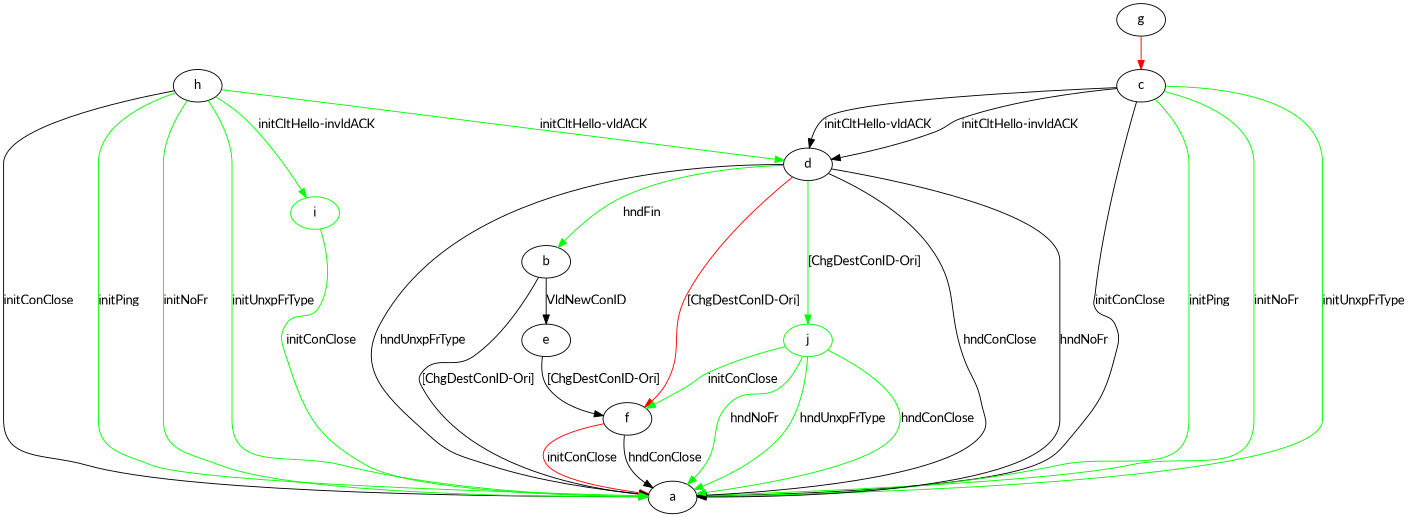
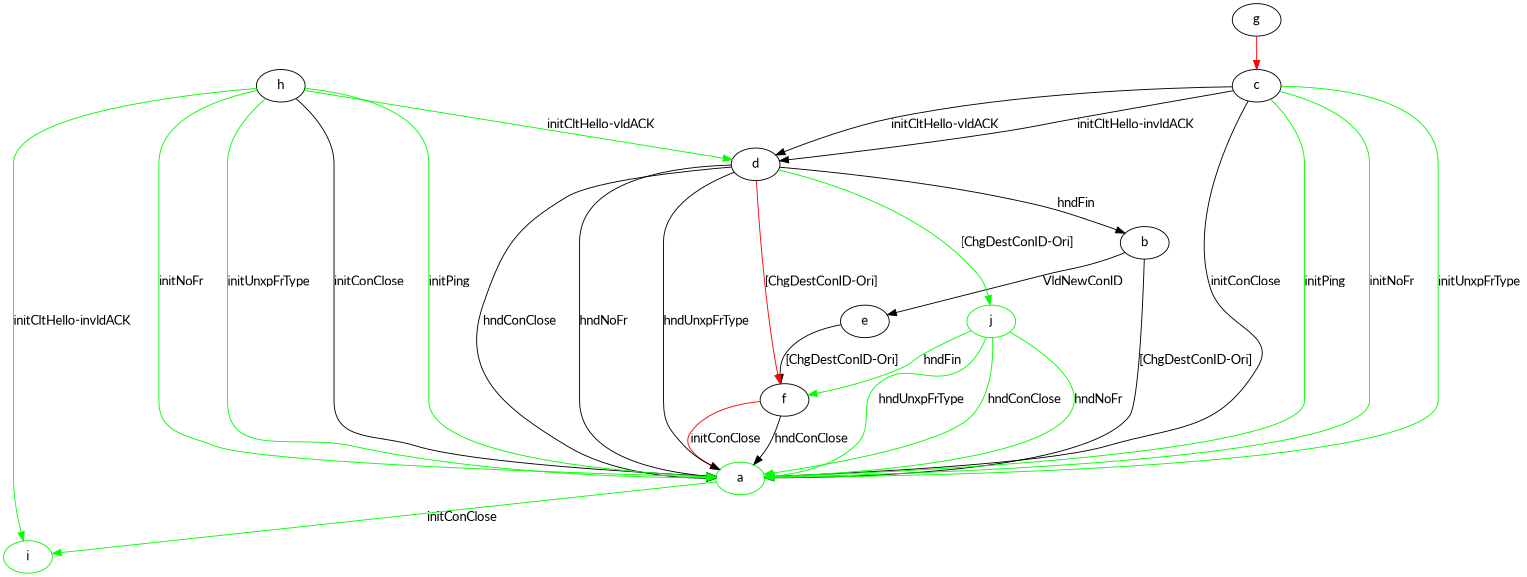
(666, 182) -> (950, 188)
(745, 380) -> (944, 361)
(359, 461) -> (389, 517)
(673, 497) -> (740, 478)
